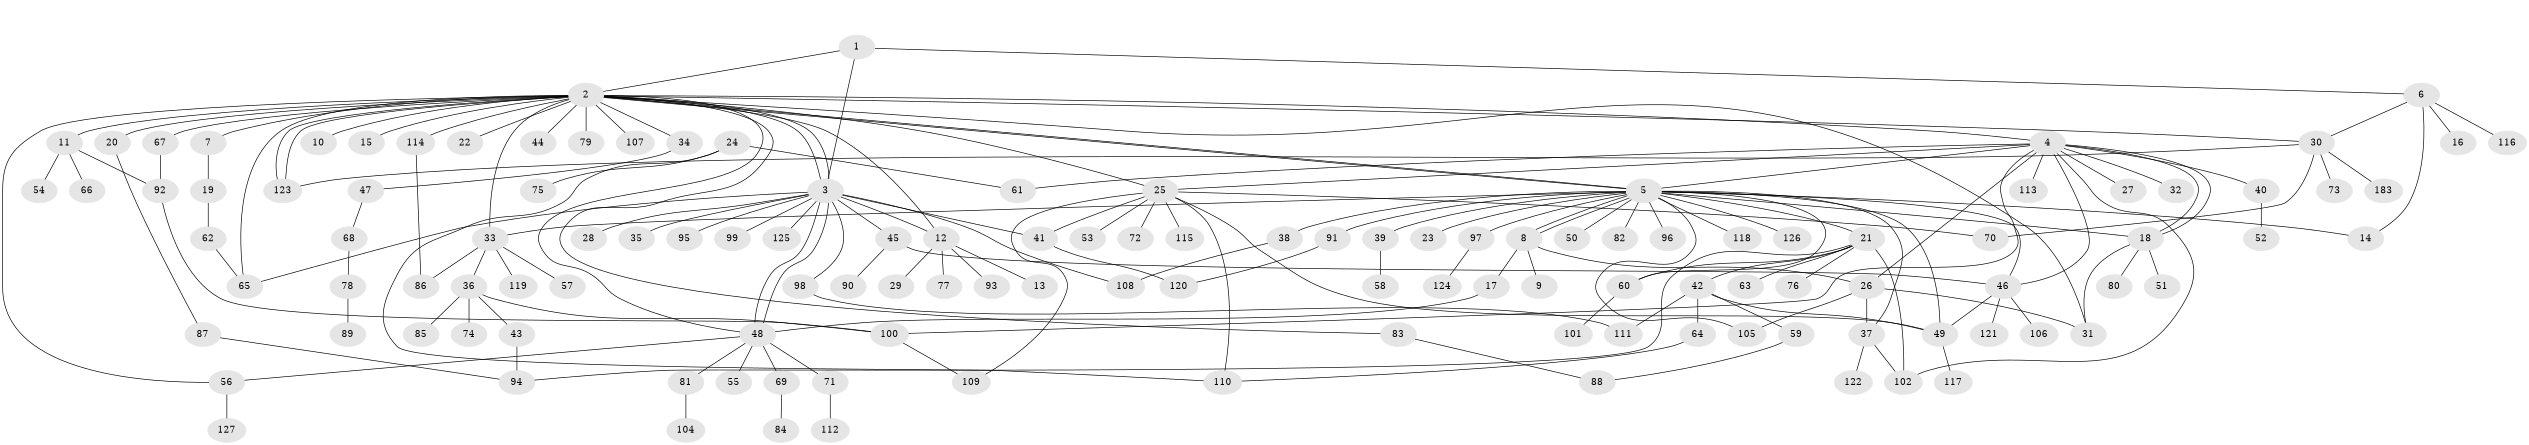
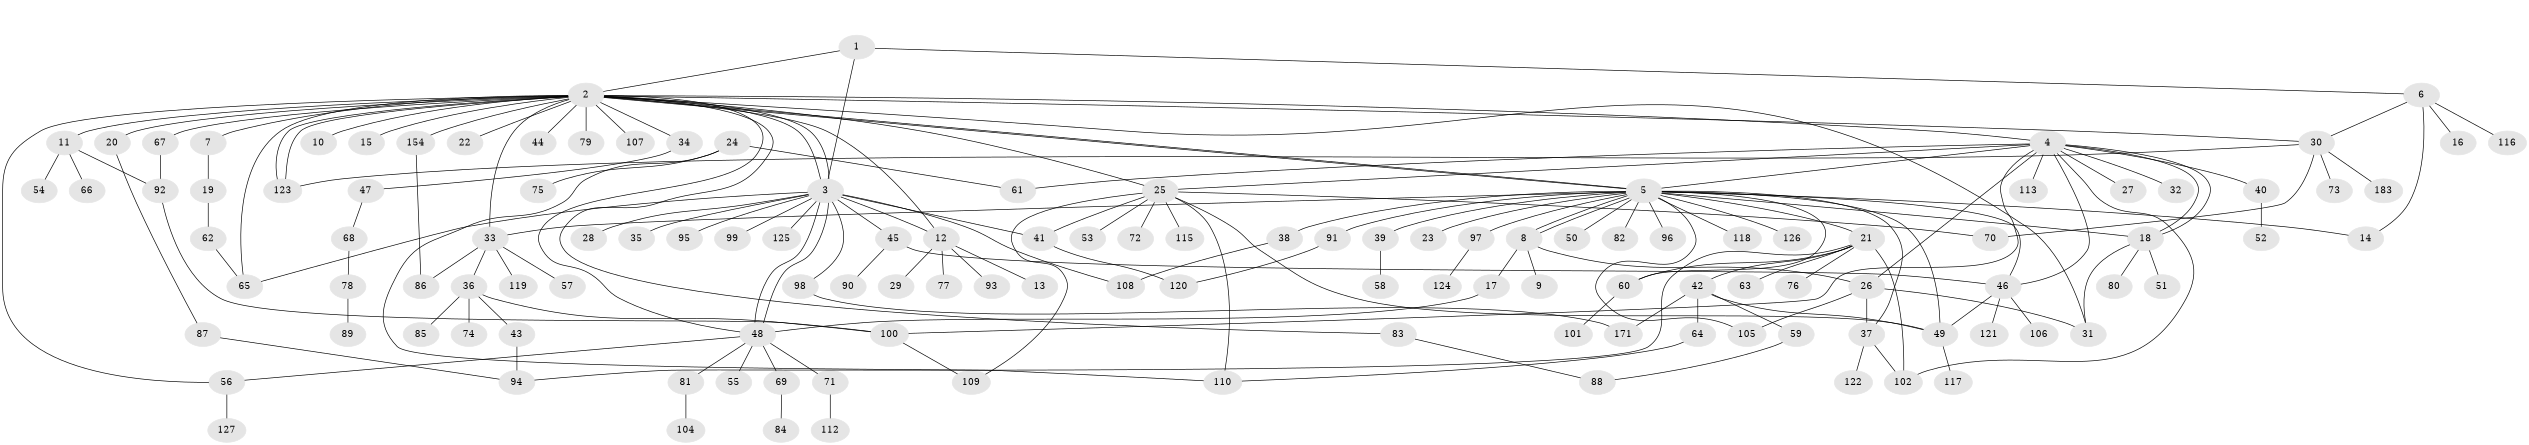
(416, 143) -> (416, 143)
(1623, 335) -> (1623, 335)
